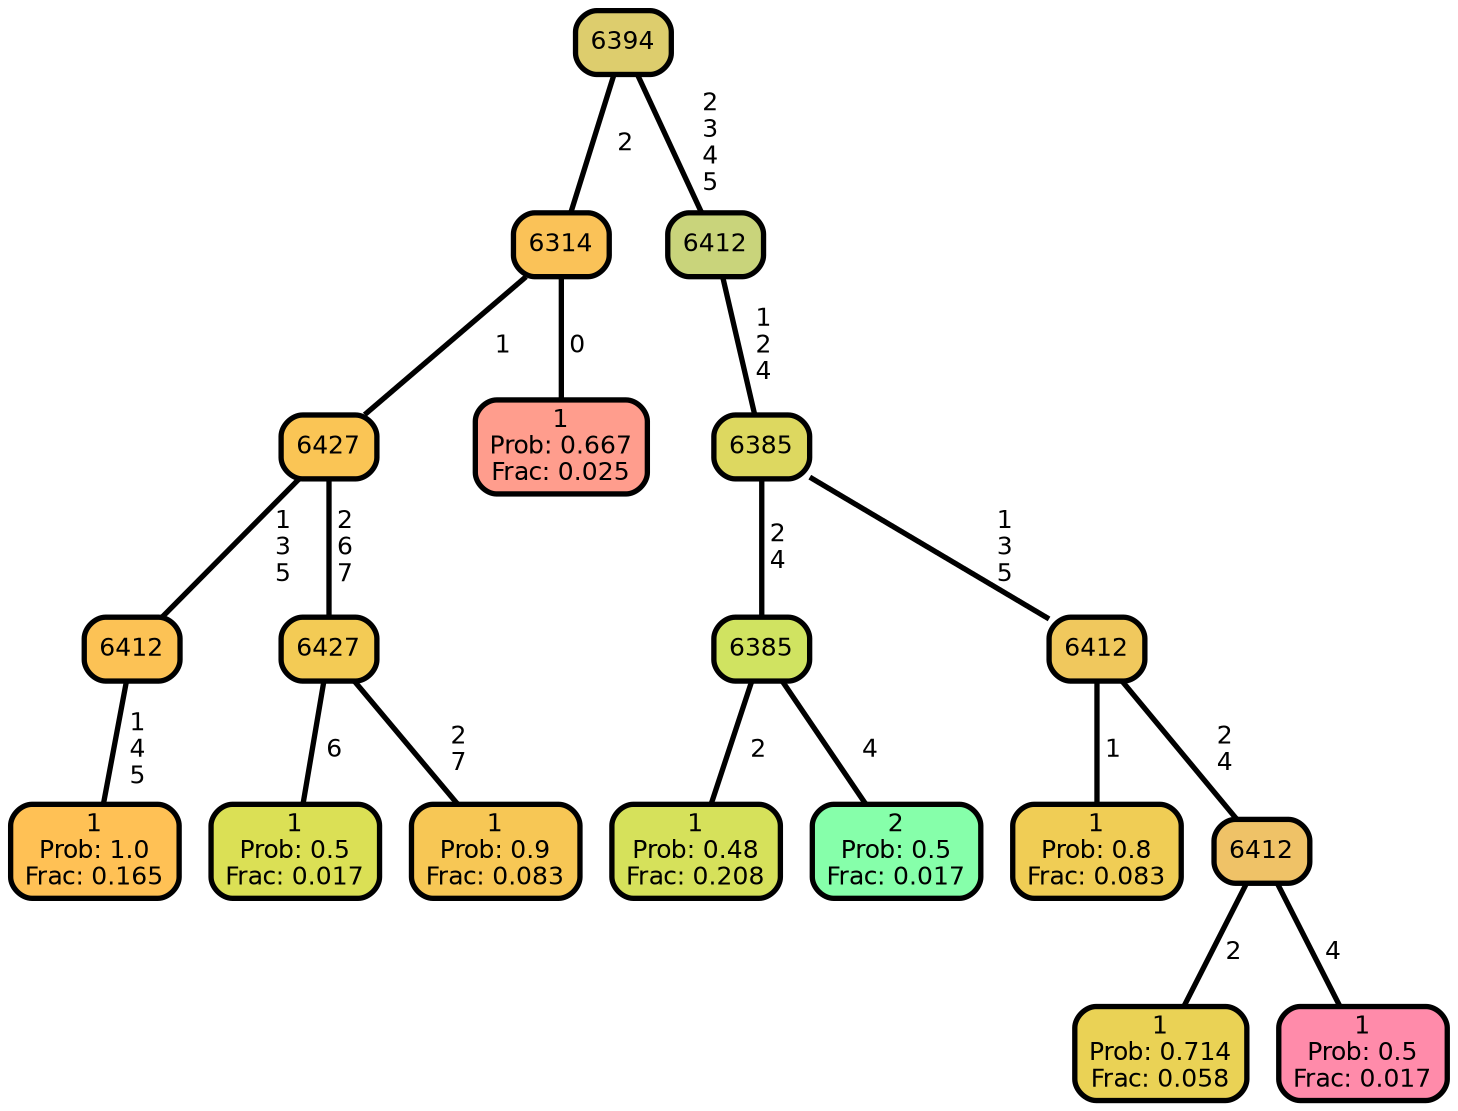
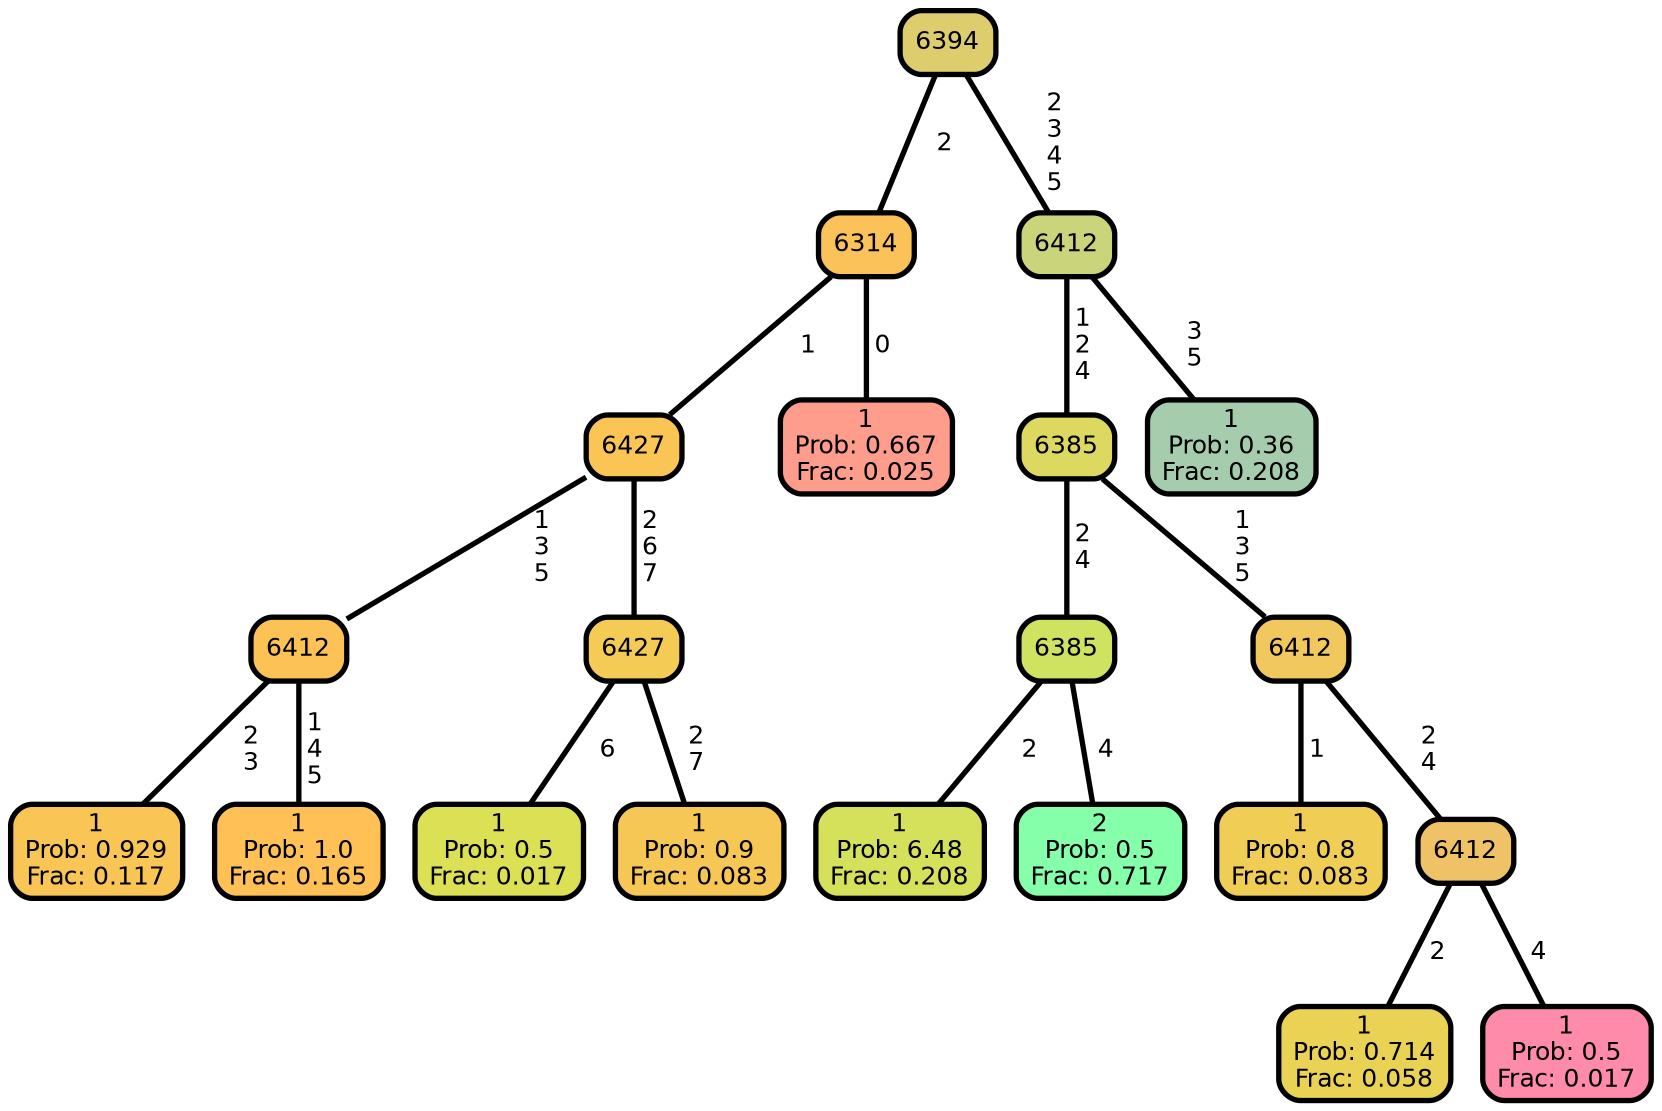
none -> (1232, 447)
none -> (97, 851)
(696, 851) -> (900, 851)
(897, 851) -> (1101, 851)
